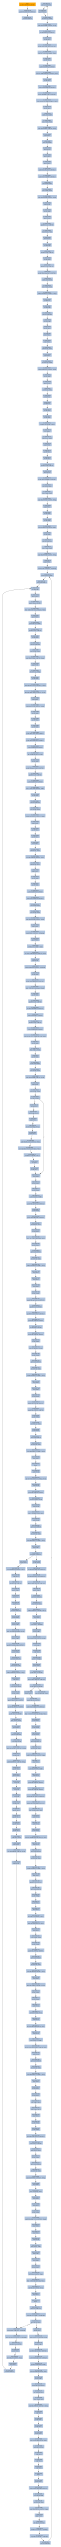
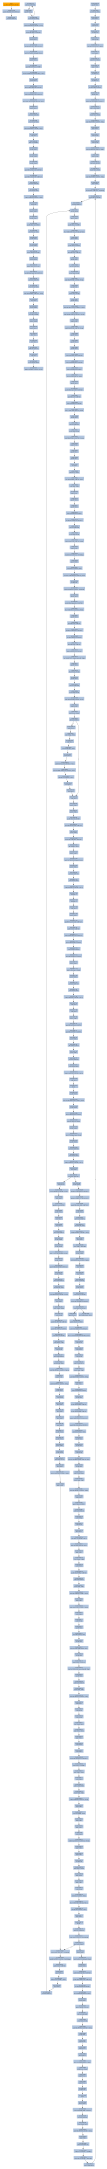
(47, 376) -> none
